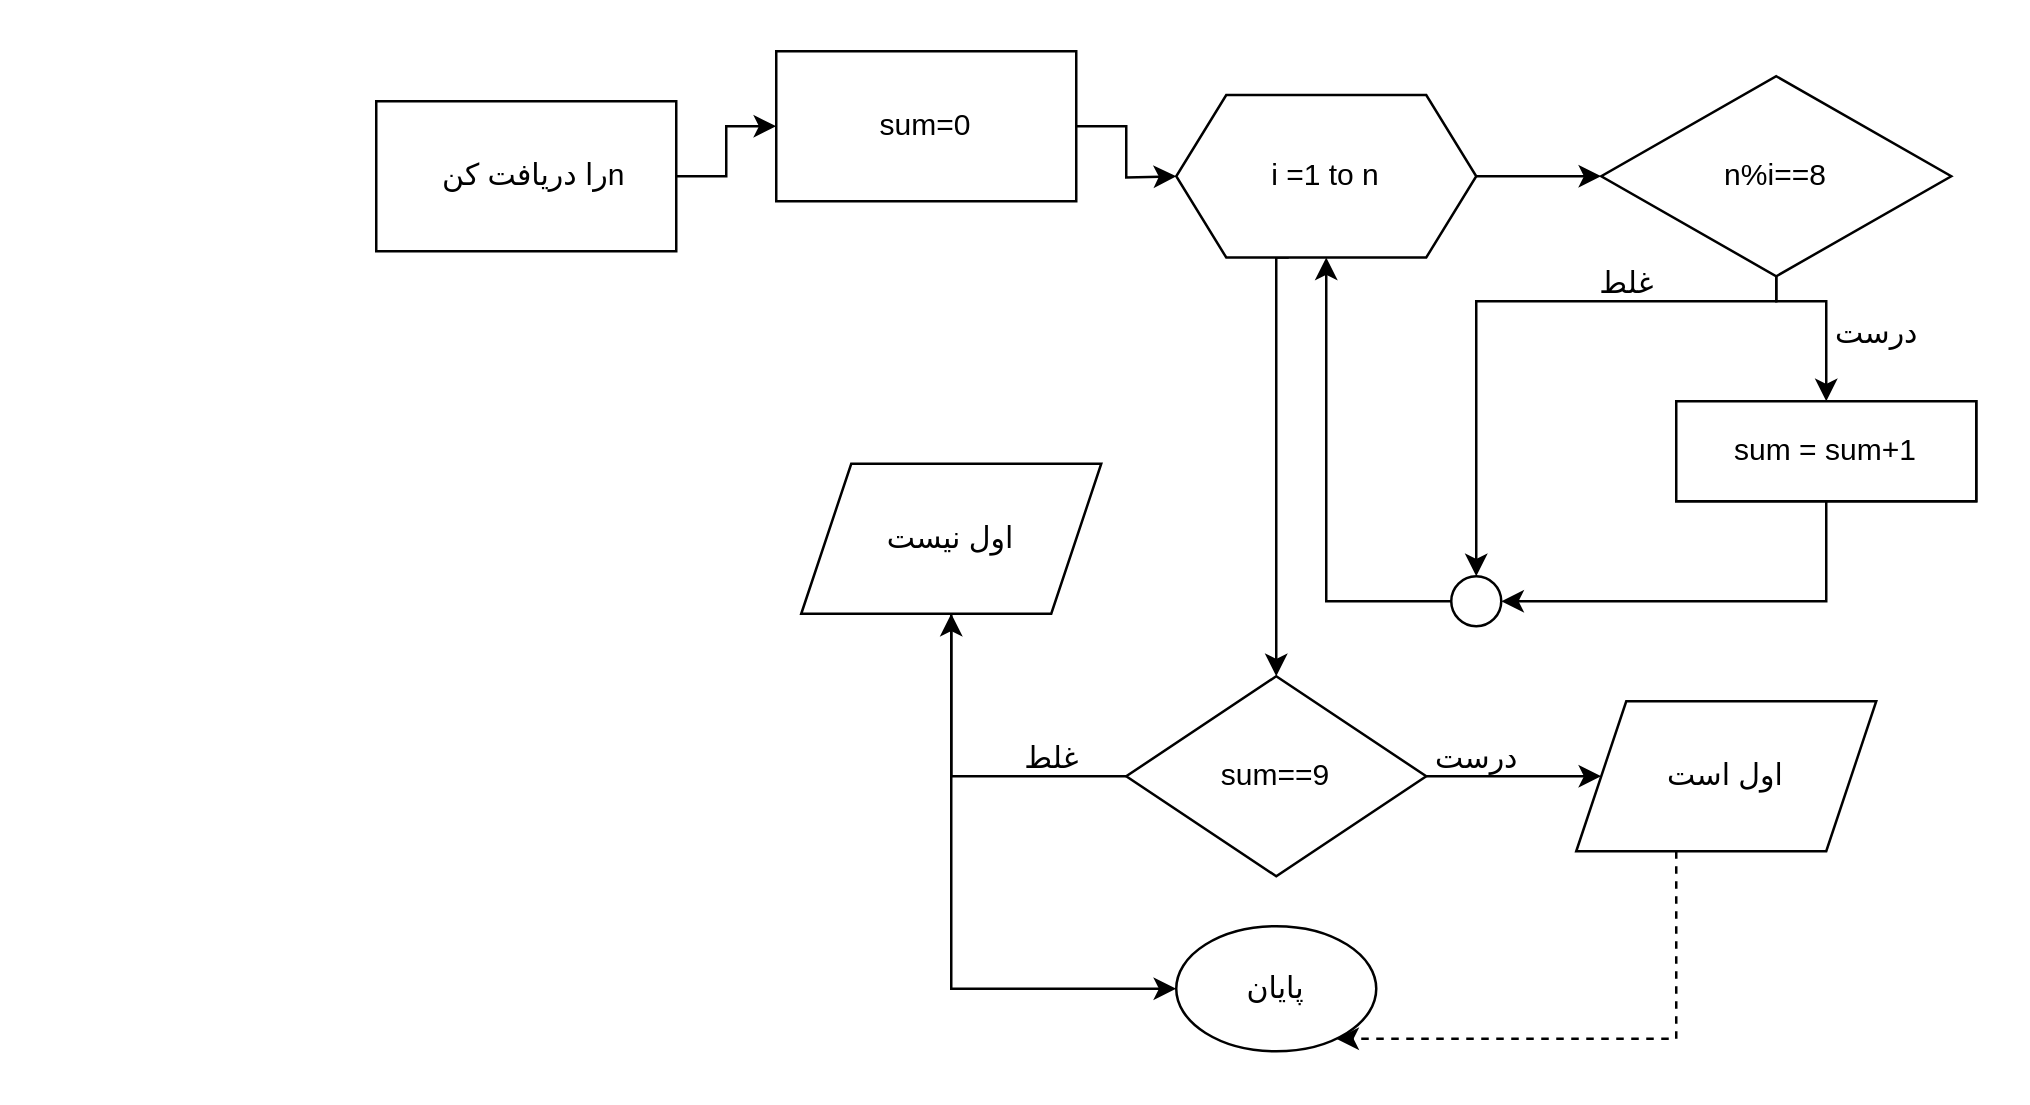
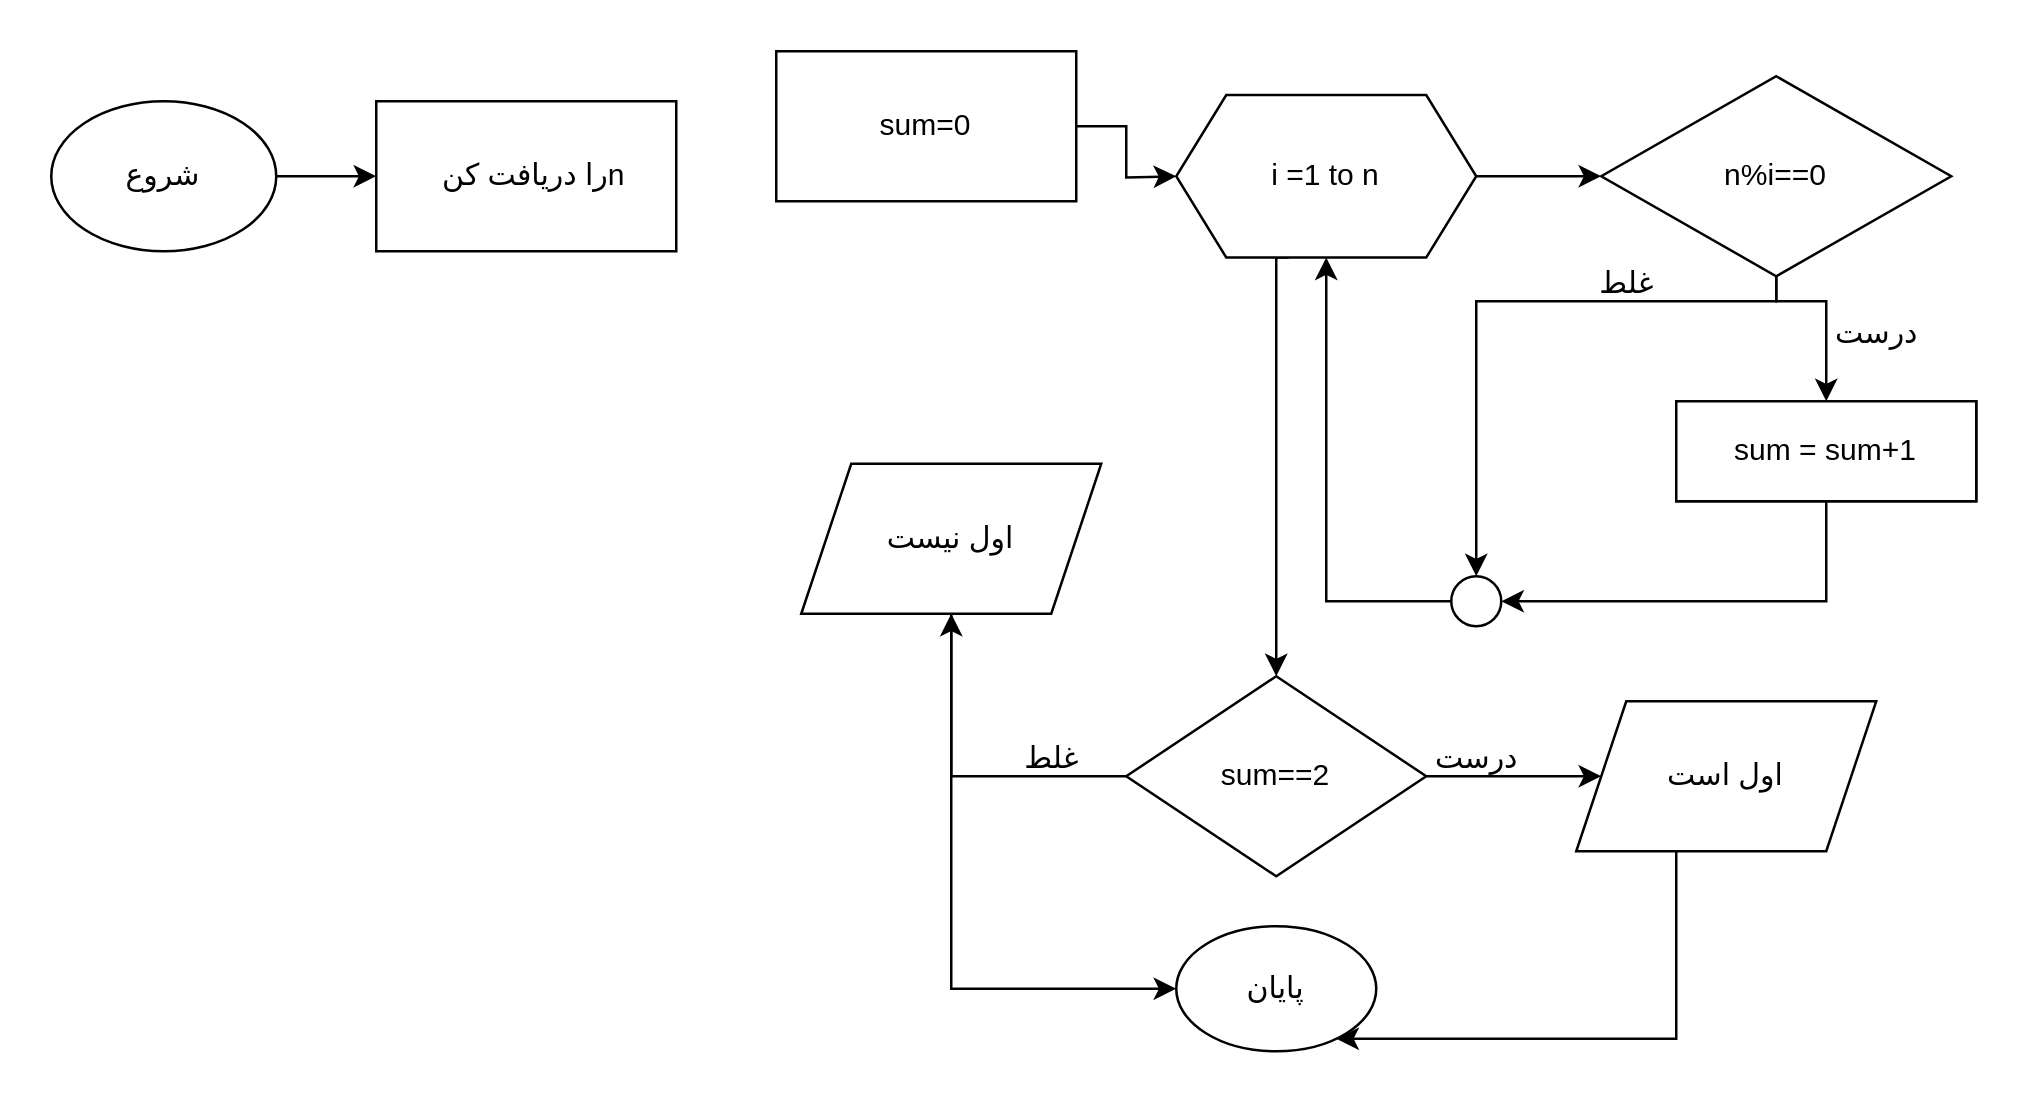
(726, 159) -> none
none -> (164, 176)
none -> (318, 176)
(1776, 176) -> (1776, 176)
(1276, 776) -> (1276, 776)
(1607, 1039) -> (1607, 1039)
